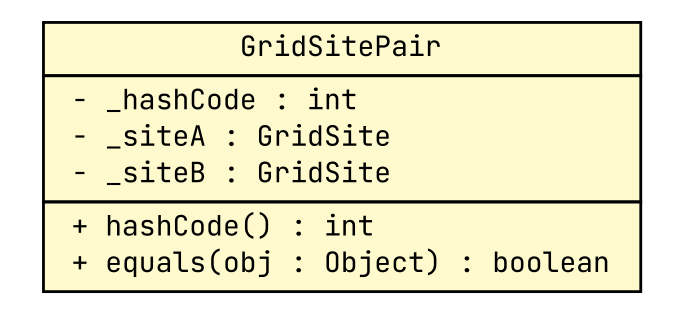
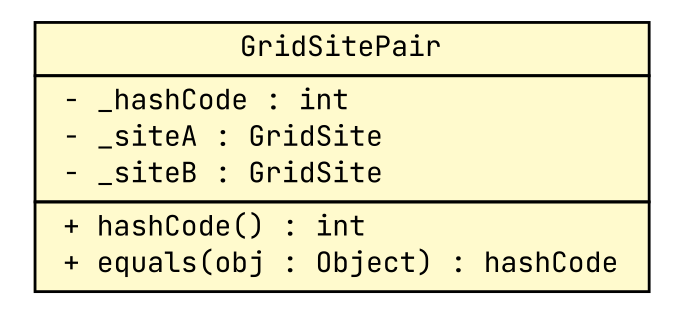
(342, 264) -> (342, 264)
